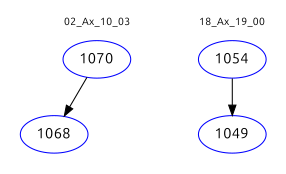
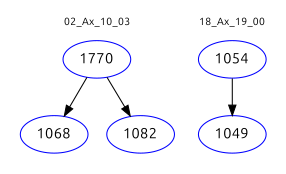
(97, 59) -> (97, 59)
none -> (141, 134)
